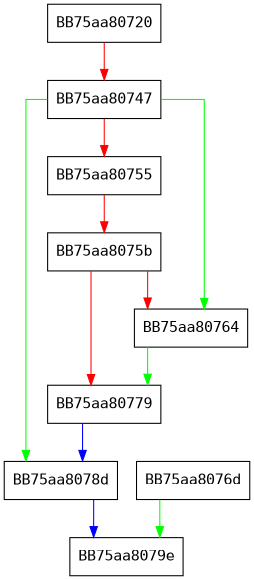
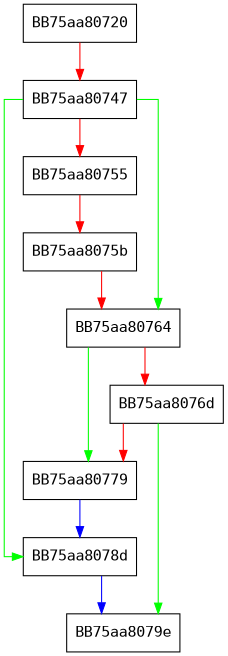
(91, 323) -> (123, 437)
none -> (145, 361)
